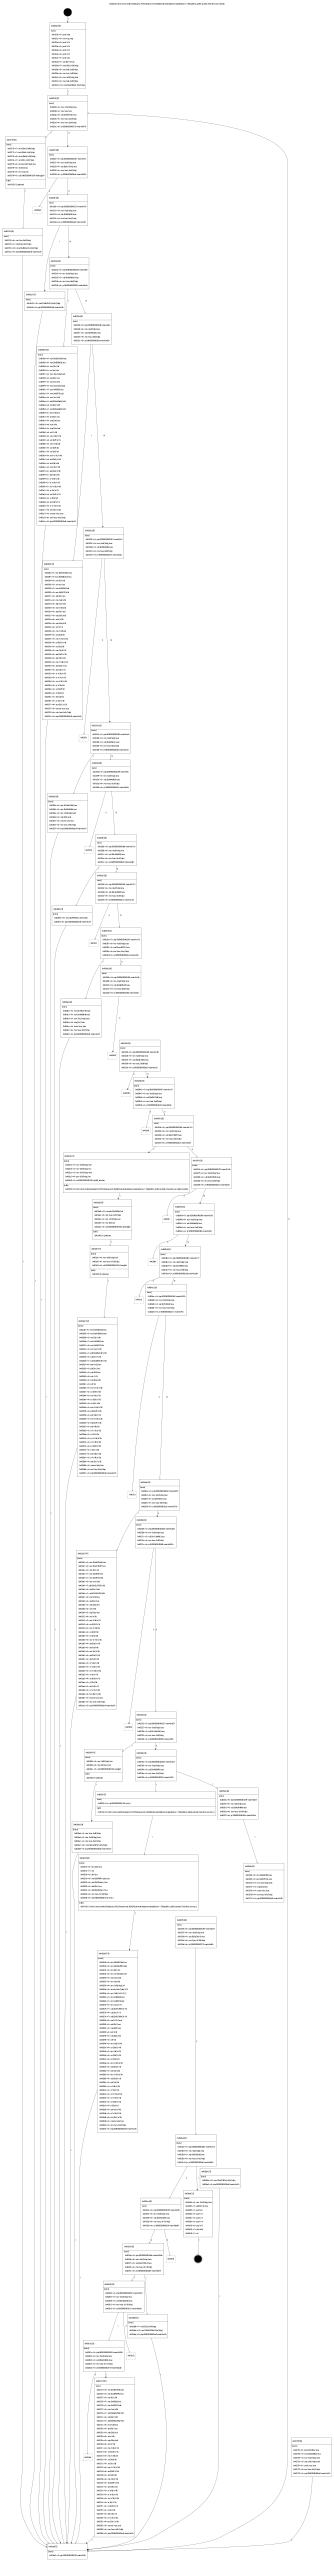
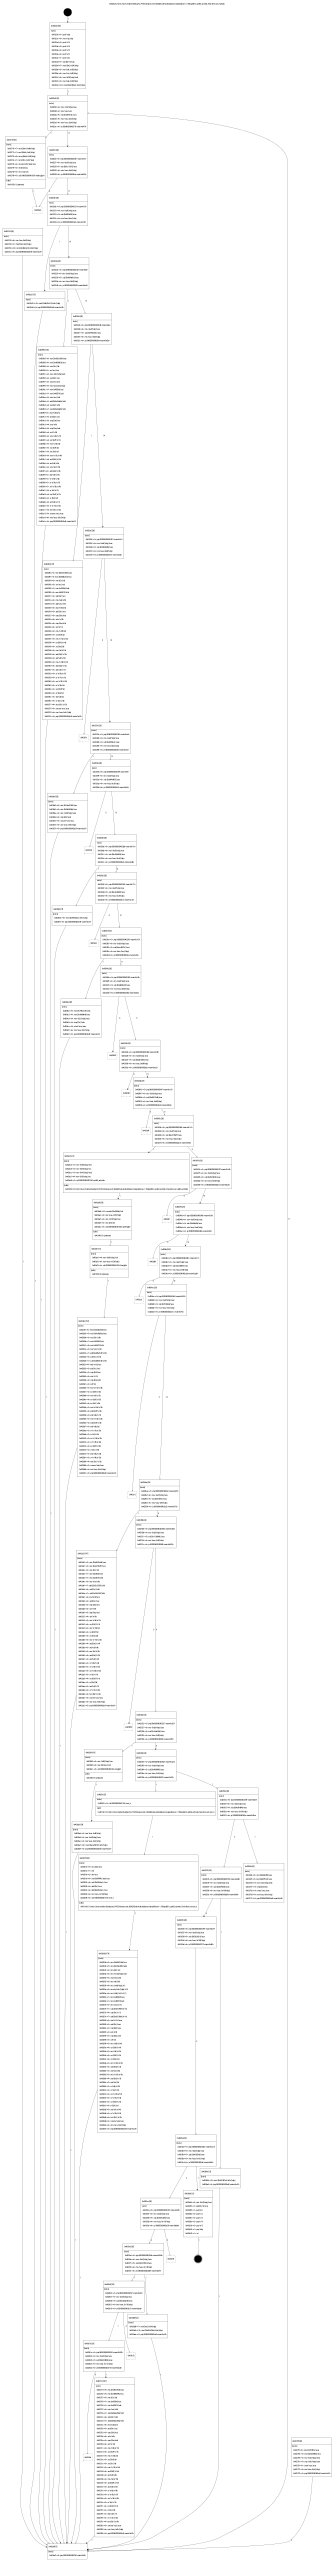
(24, 208) -> (34, 197)
none -> (130, 1018)
none -> (221, 1883)
